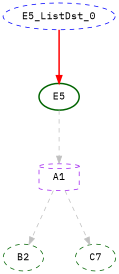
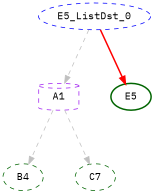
(59, 133) -> (78, 53)
(23, 258) -> (23, 177)
